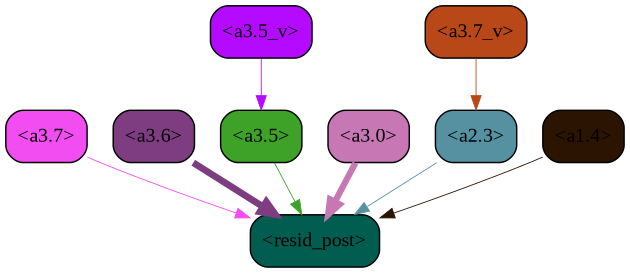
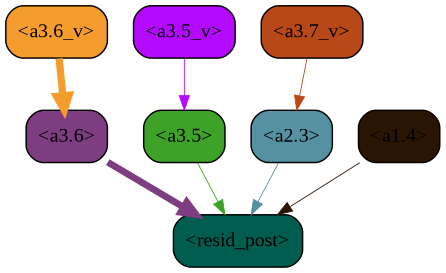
none -> (57, 32)
(46, 136) -> none
(369, 136) -> none
